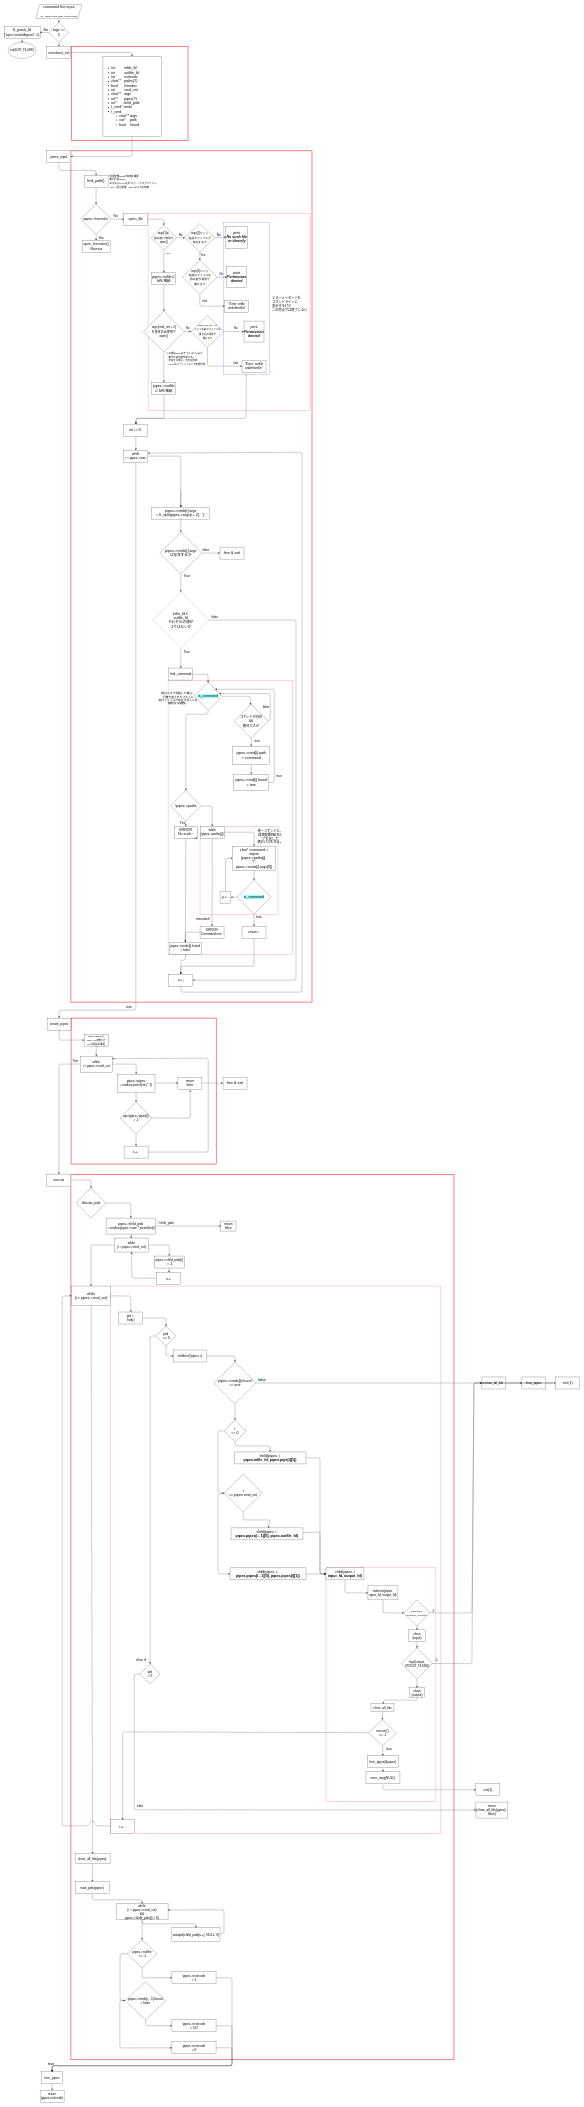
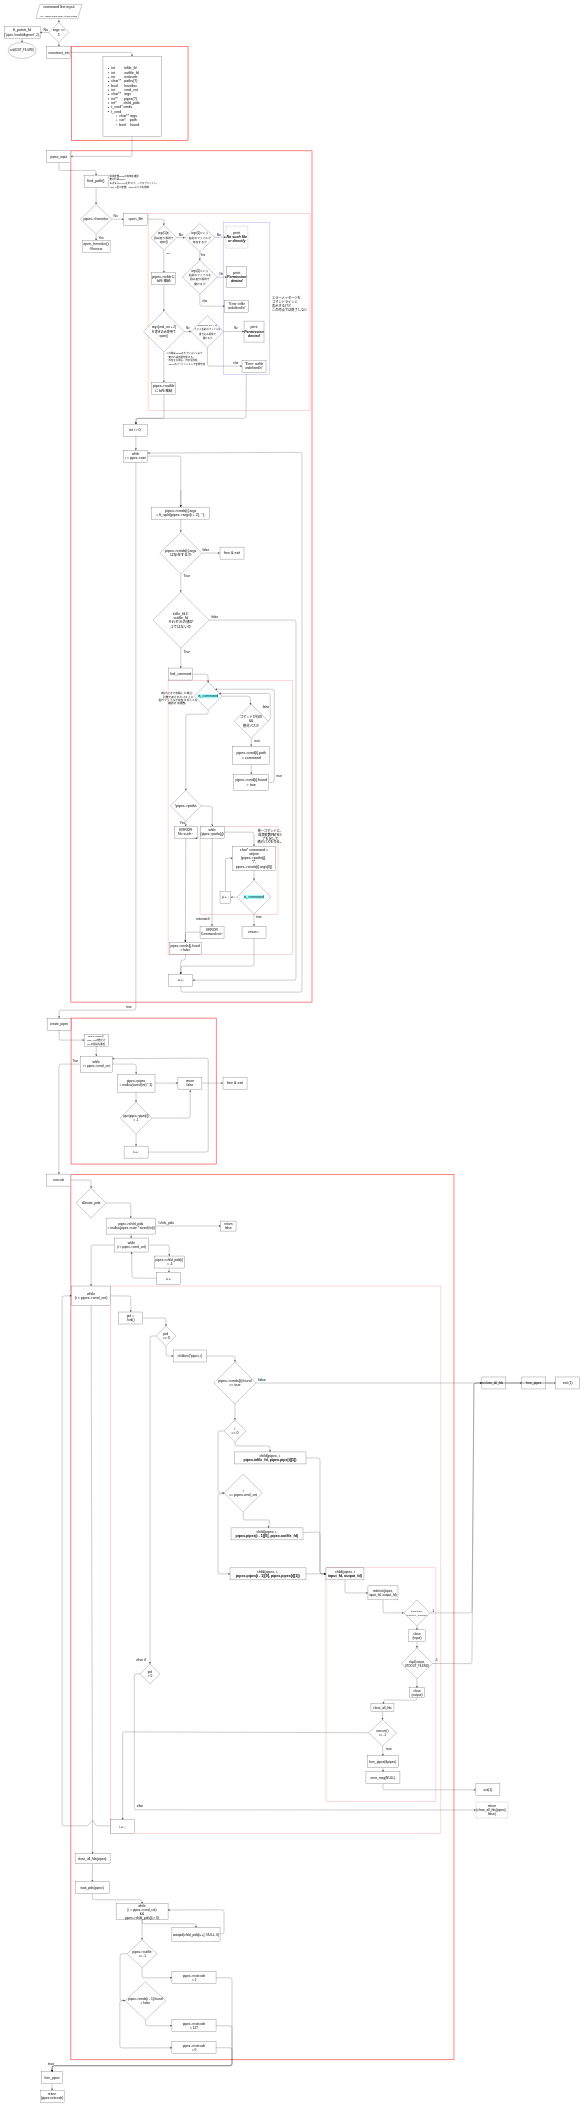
(237, 237) -> (237, 237)
(181, 620) -> (181, 620)
(492, 1810) -> (492, 1810)
